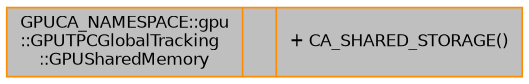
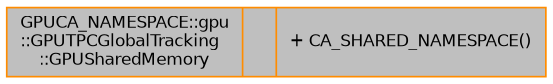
(399, 41) -> (411, 41)
